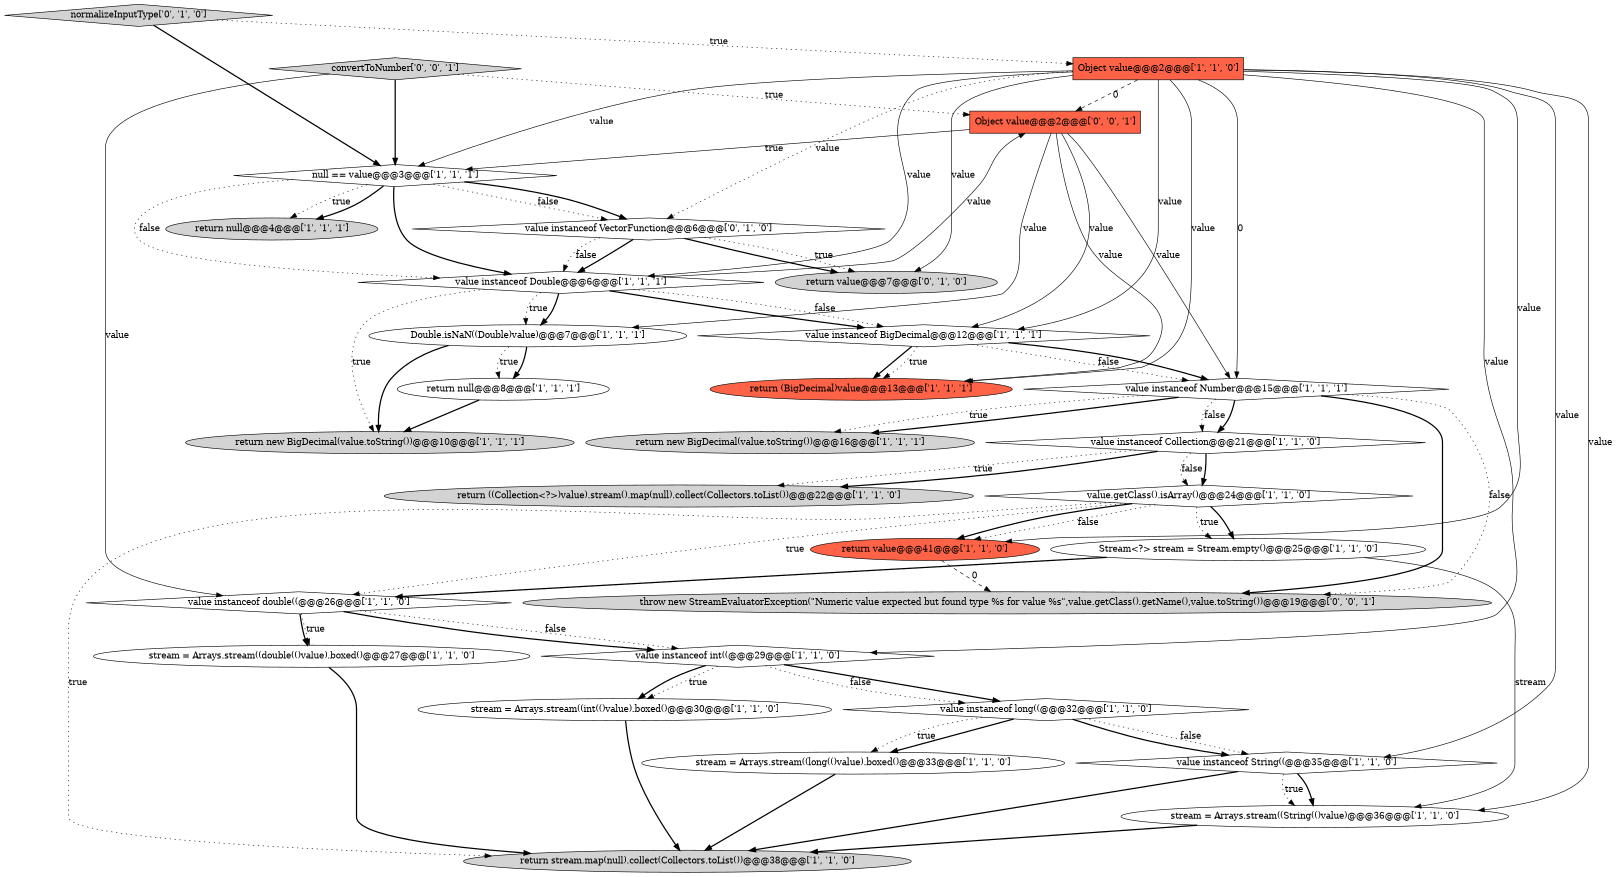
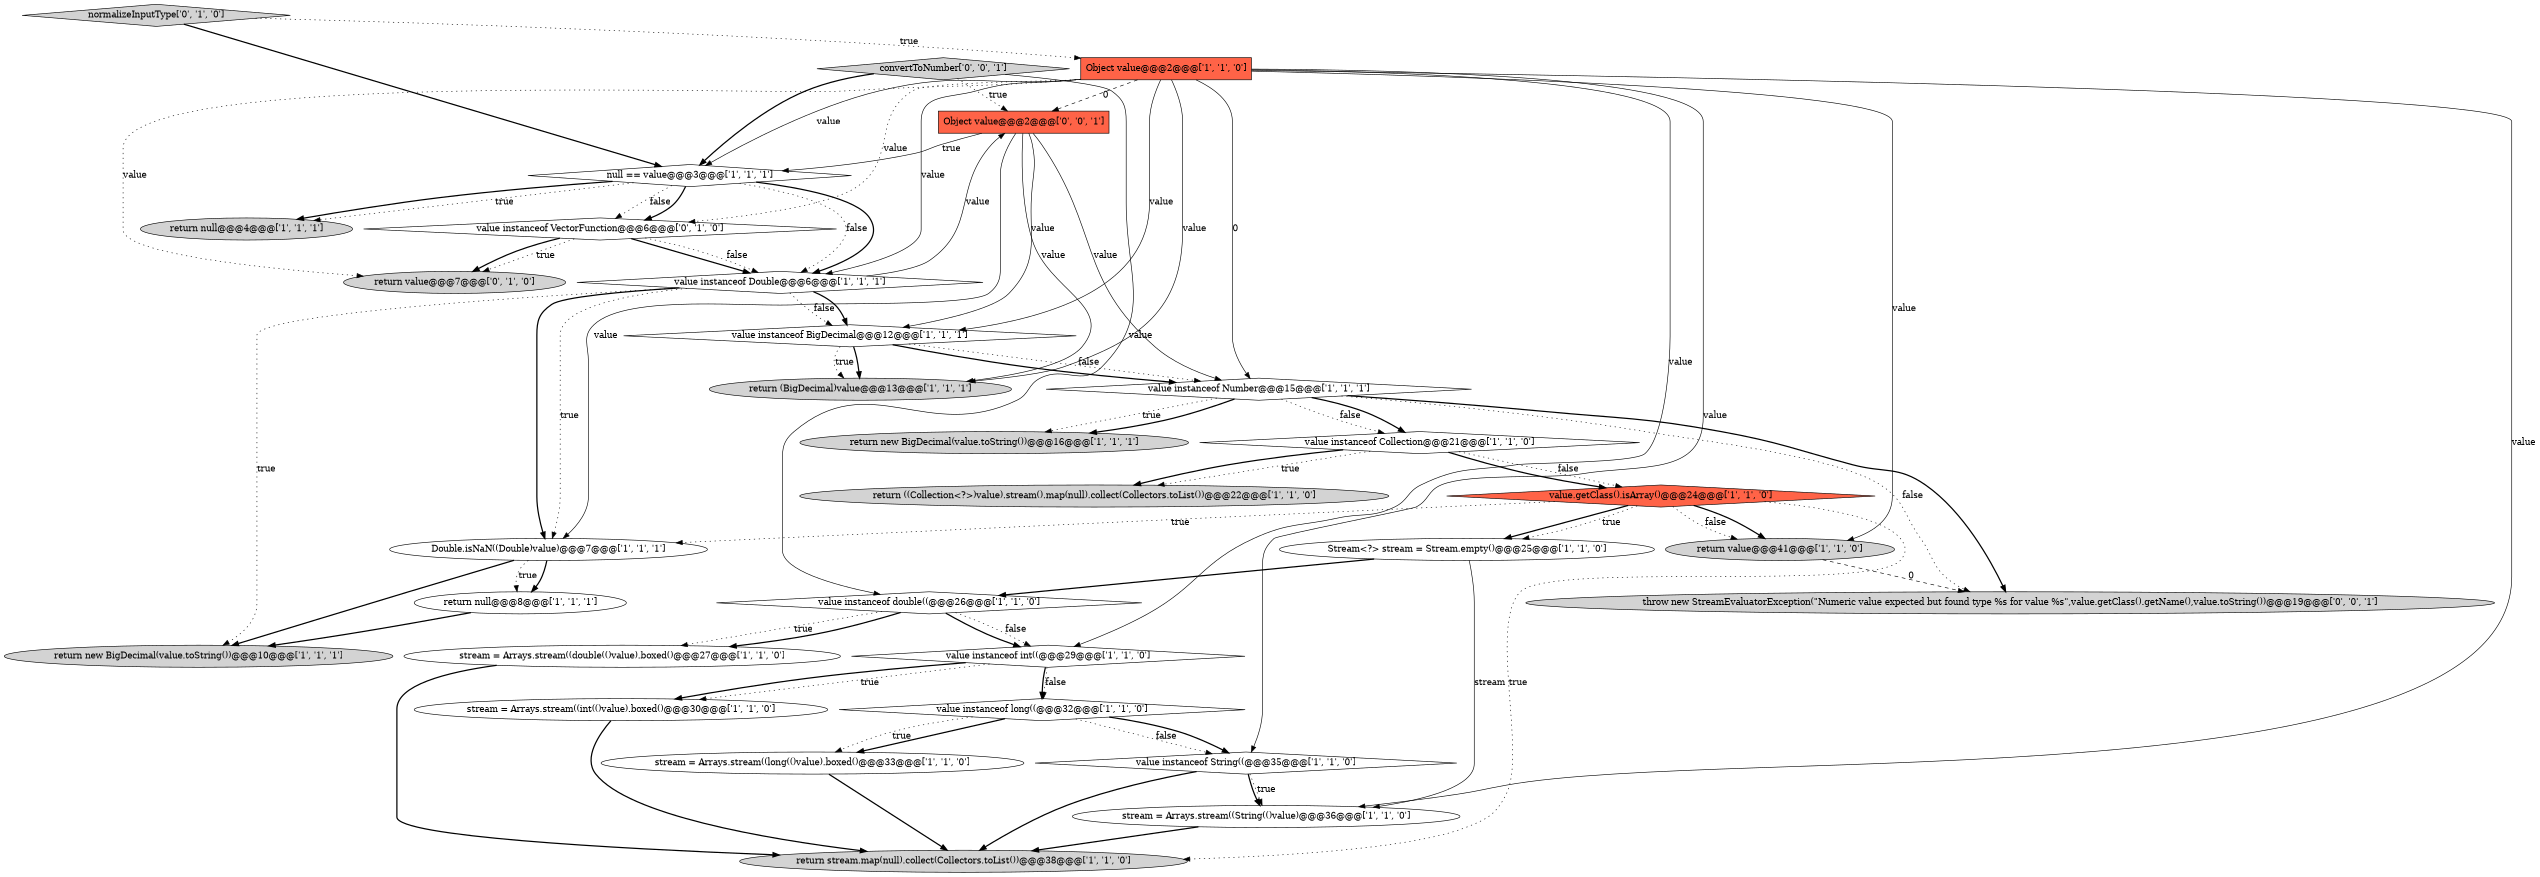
(951, 126) -> (434, 92)
(861, 389) -> (860, 389)
(1199, 496) -> (1661, 496)
(742, 544) -> (1119, 522)
(925, 549) -> (1780, 549)
